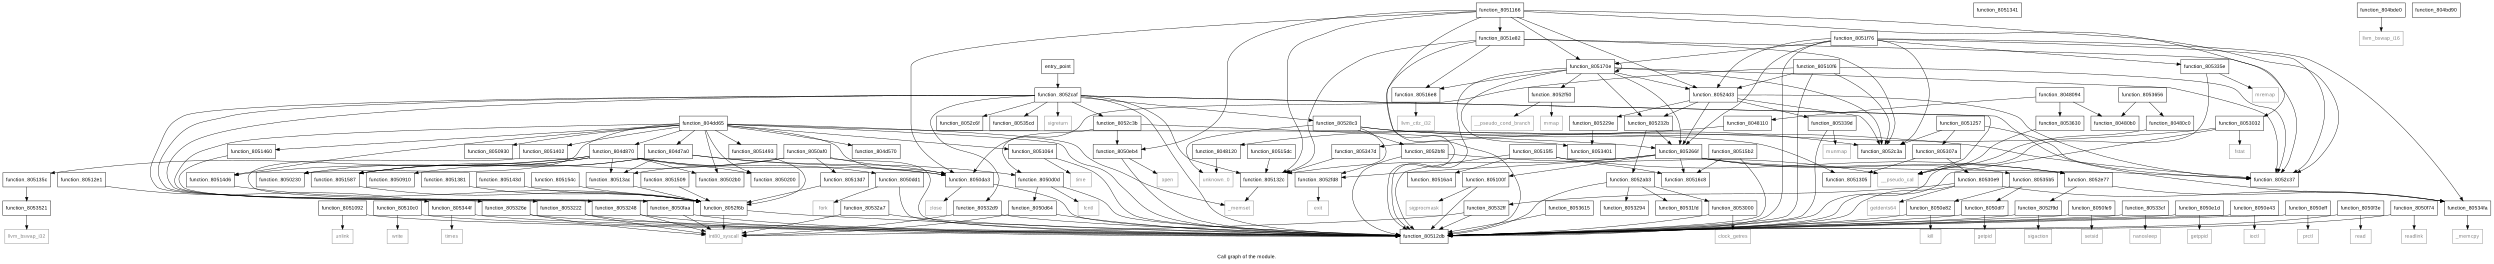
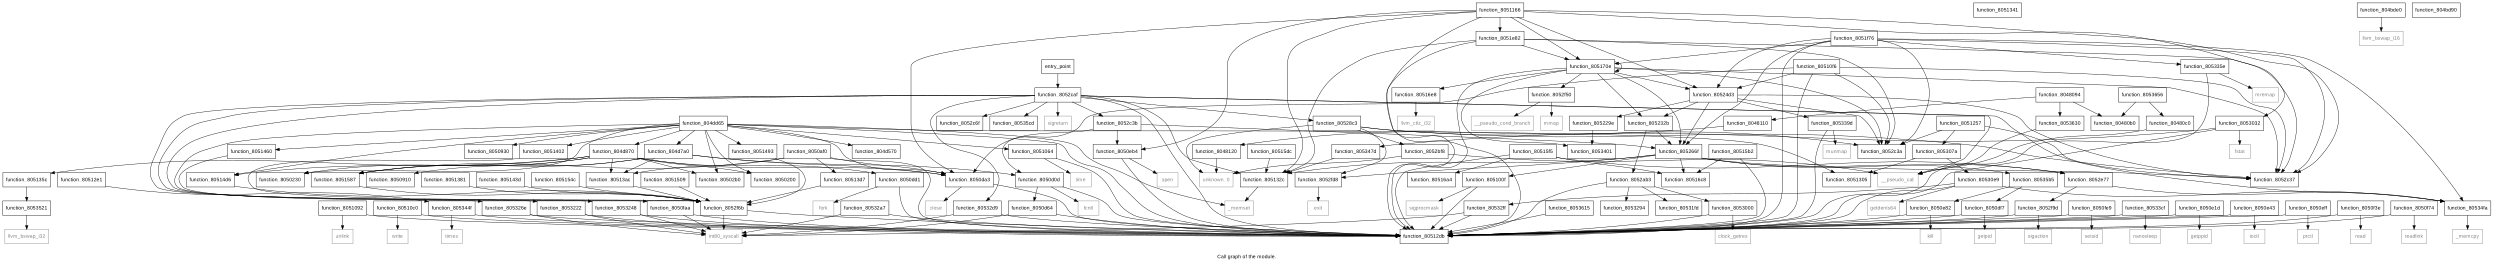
(1460, 66) -> (1543, 52)
(1353, 193) -> (1327, 163)
